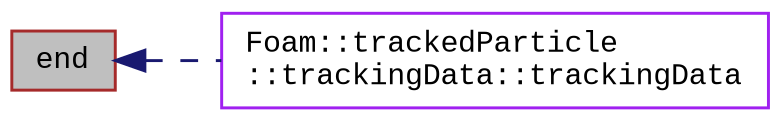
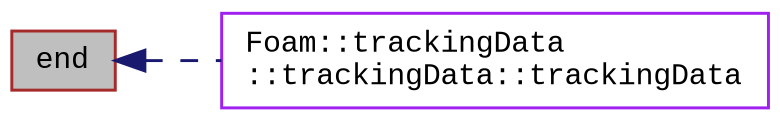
(495, 61) -> (495, 61)
